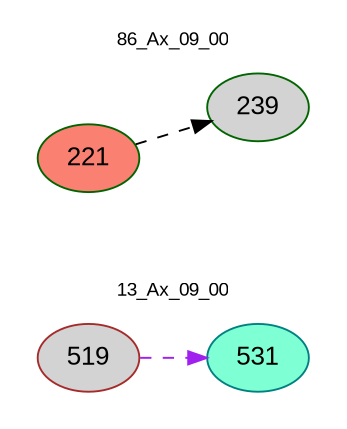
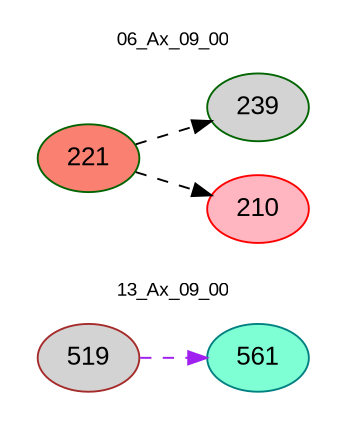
(173, 40) -> (173, 40)
none -> (258, 209)
(258, 358) -> (258, 358)
